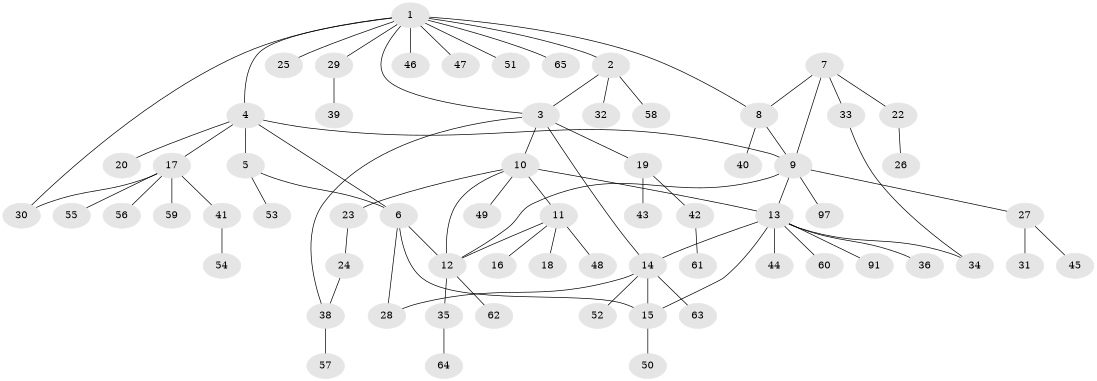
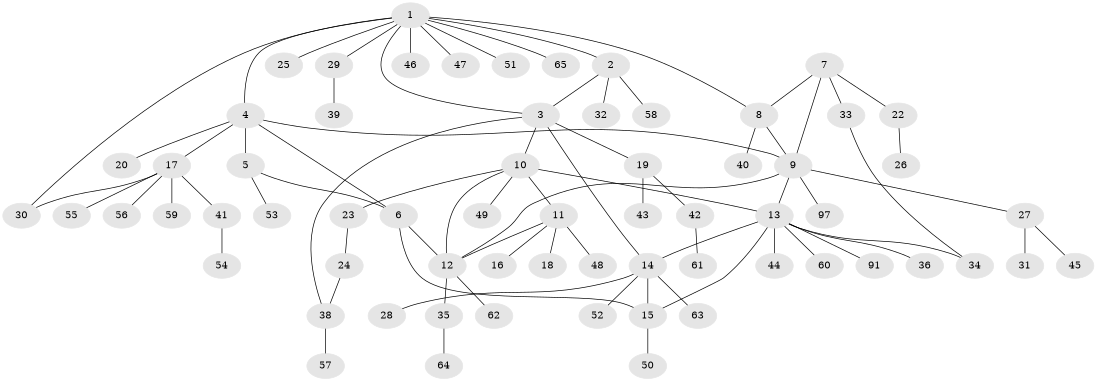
(393, 266) -> none
